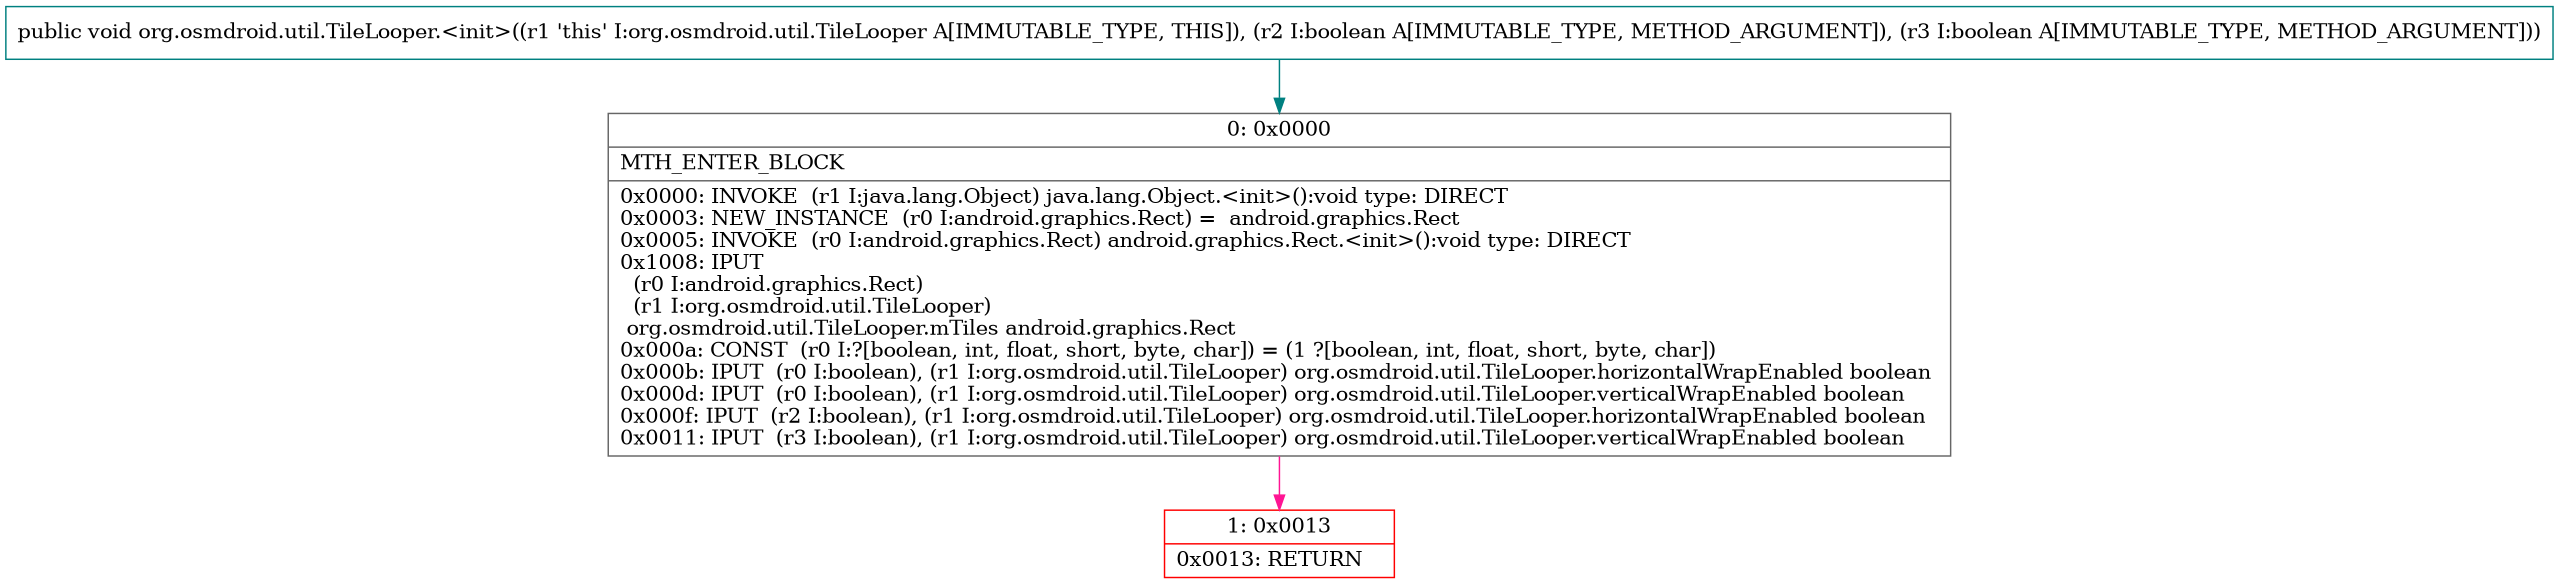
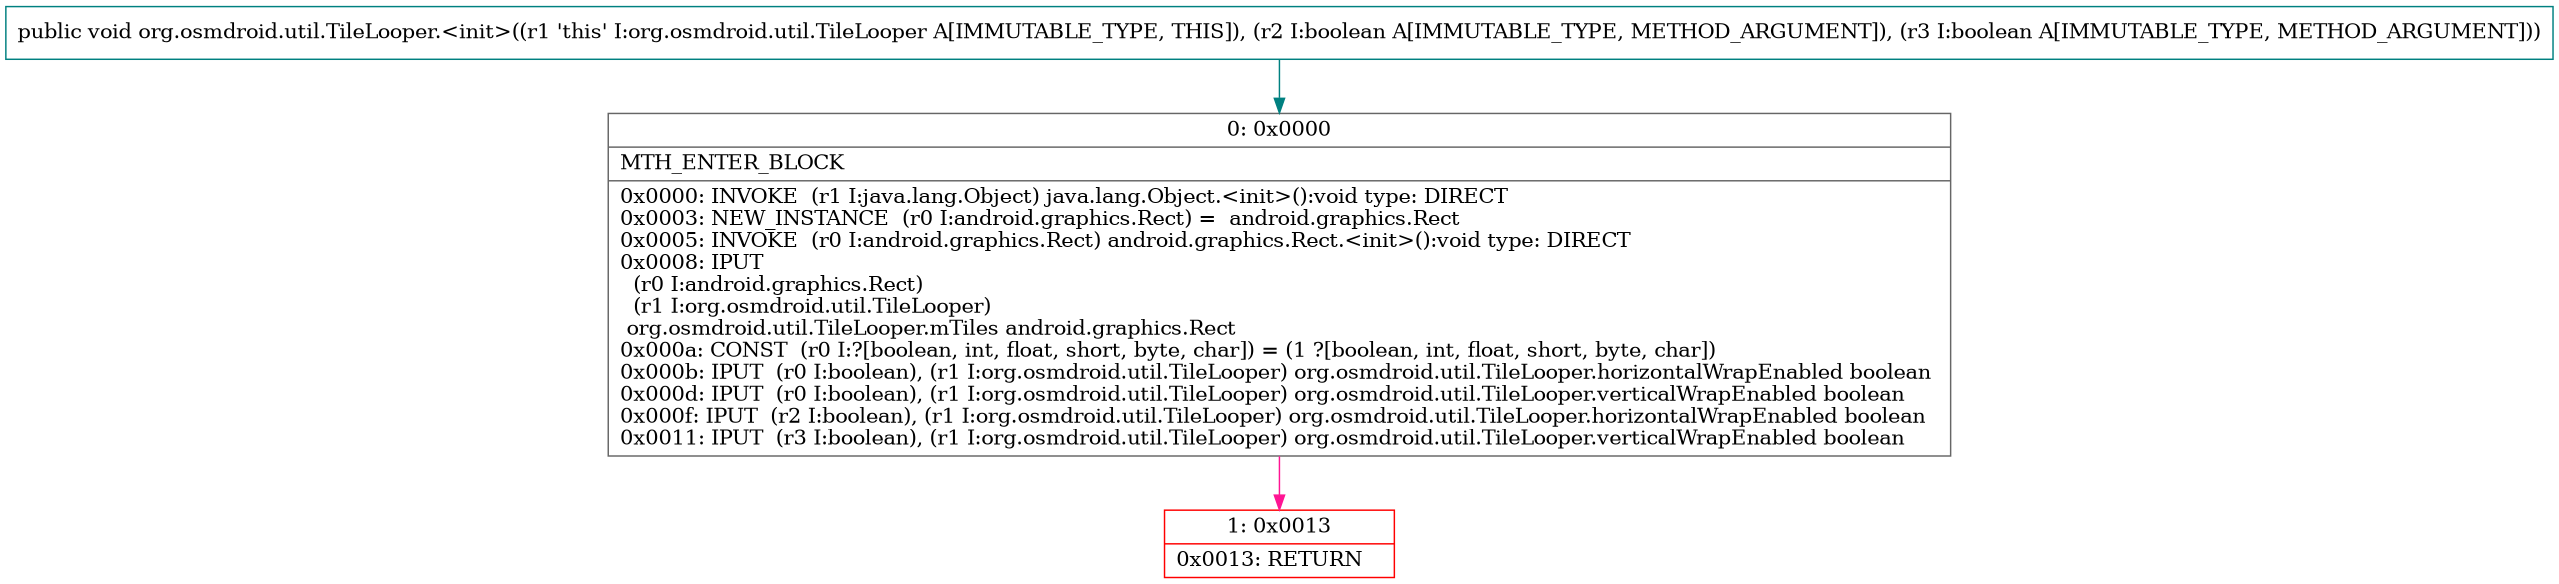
(698, 263) -> (698, 263)
